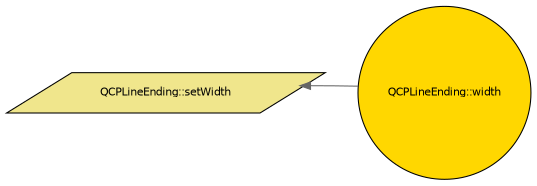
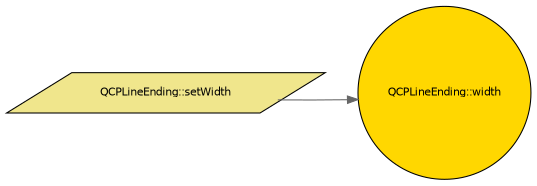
(334, 86) -> (313, 100)
